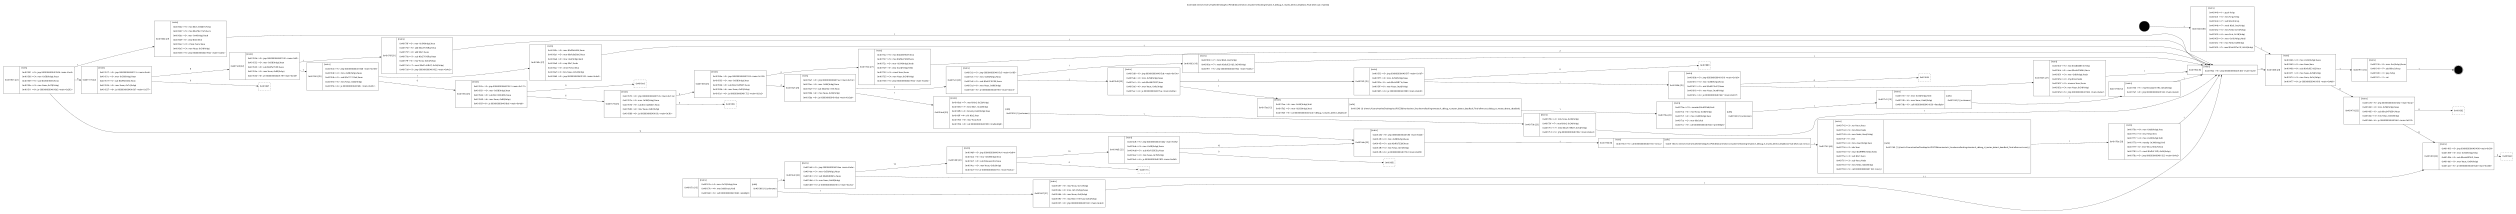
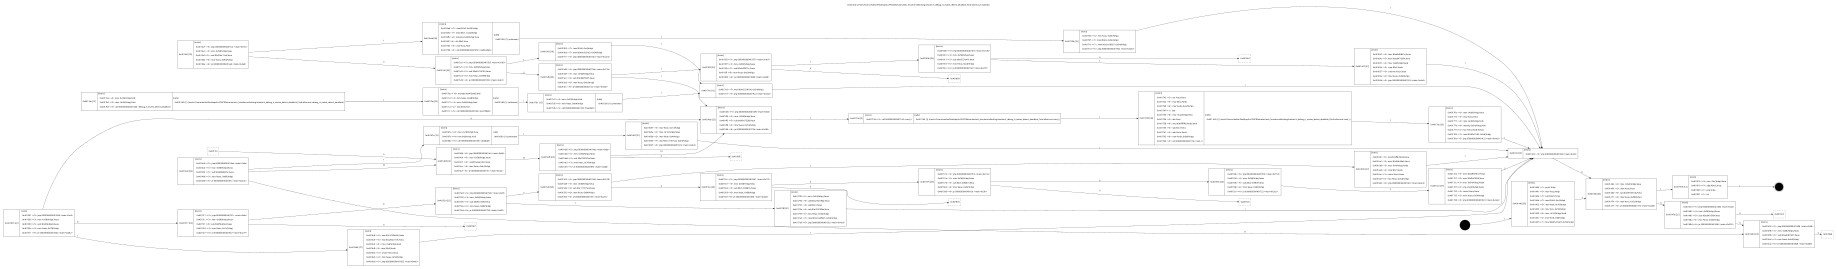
(1728, 57) -> (665, 50)
(775, 86) -> none
(1228, 93) -> (664, 81)
(1077, 166) -> (327, 155)
(780, 181) -> (342, 164)
